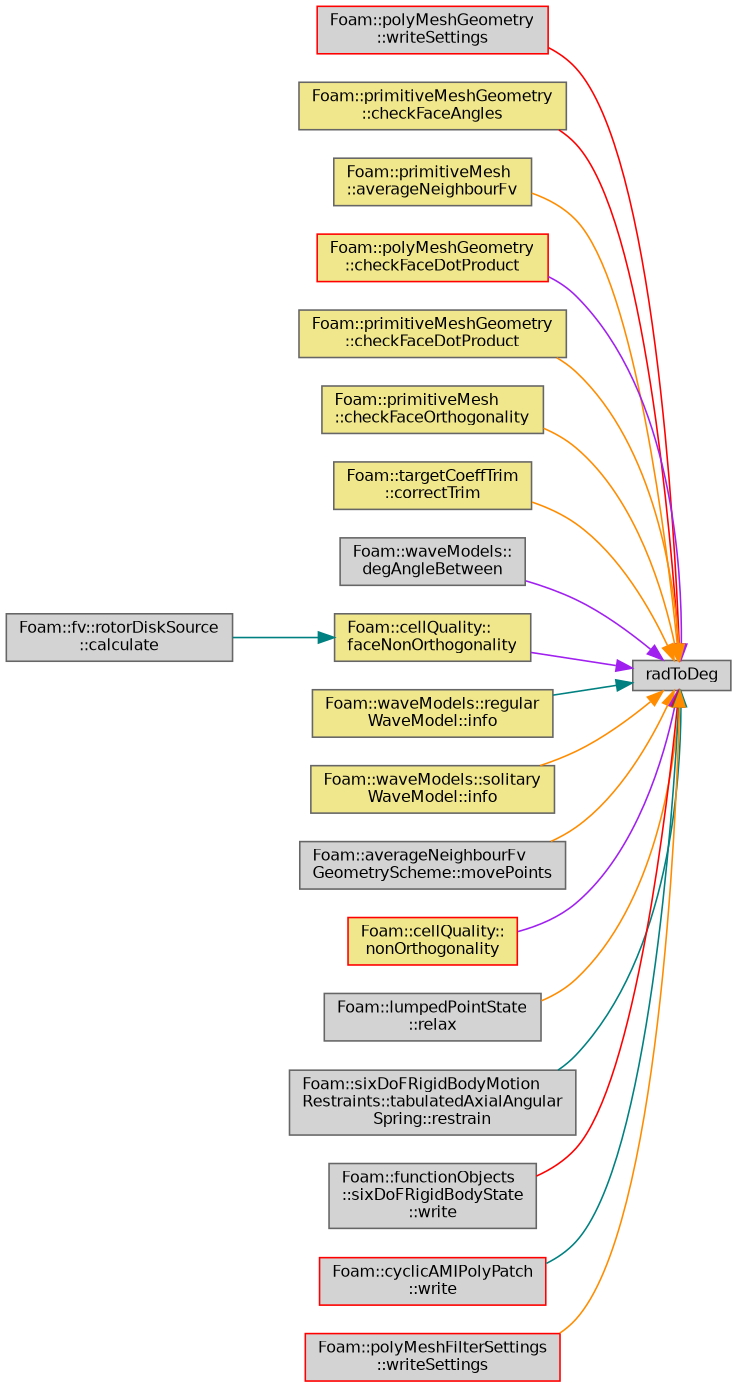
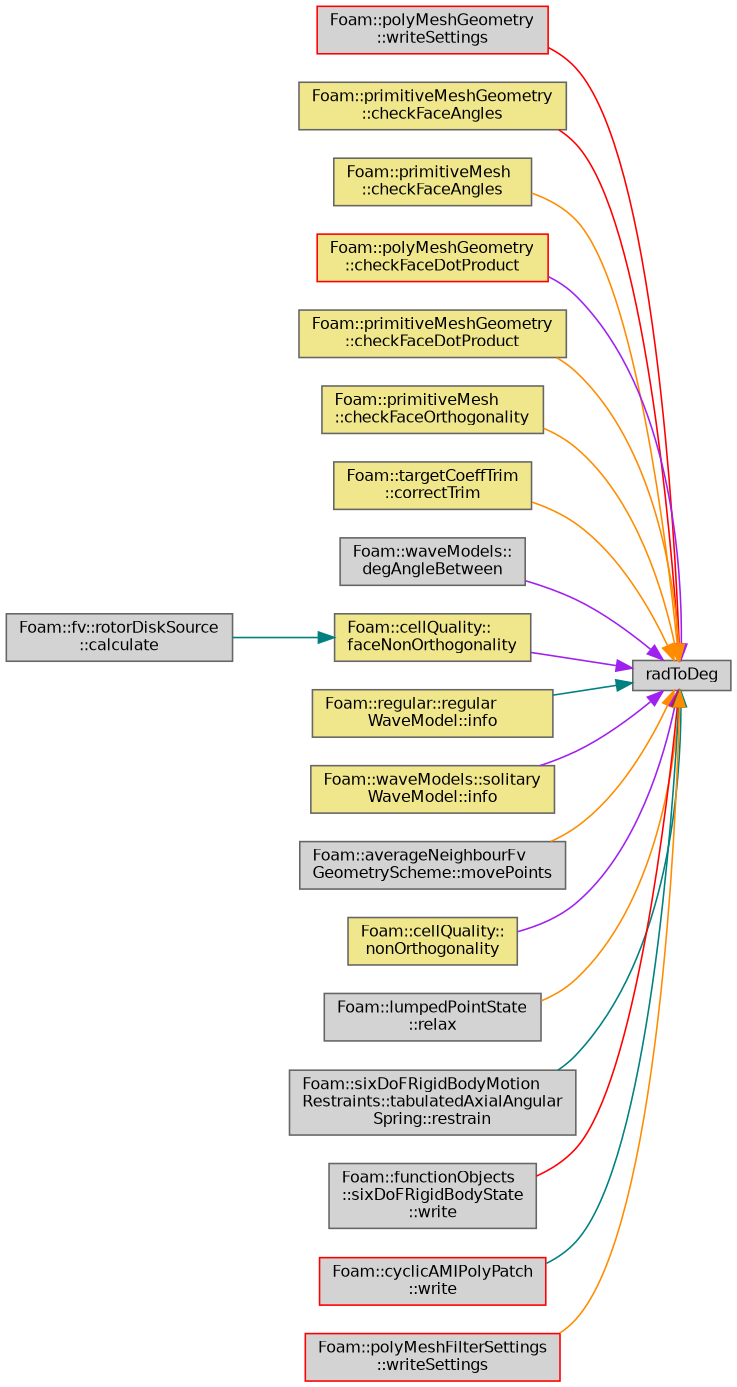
(433, 182) -> (433, 182)
(433, 713) -> (433, 713)
(598, 739) -> (598, 739)
(433, 941) -> (433, 941)
